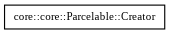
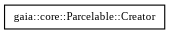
(85, 17) -> (85, 17)
